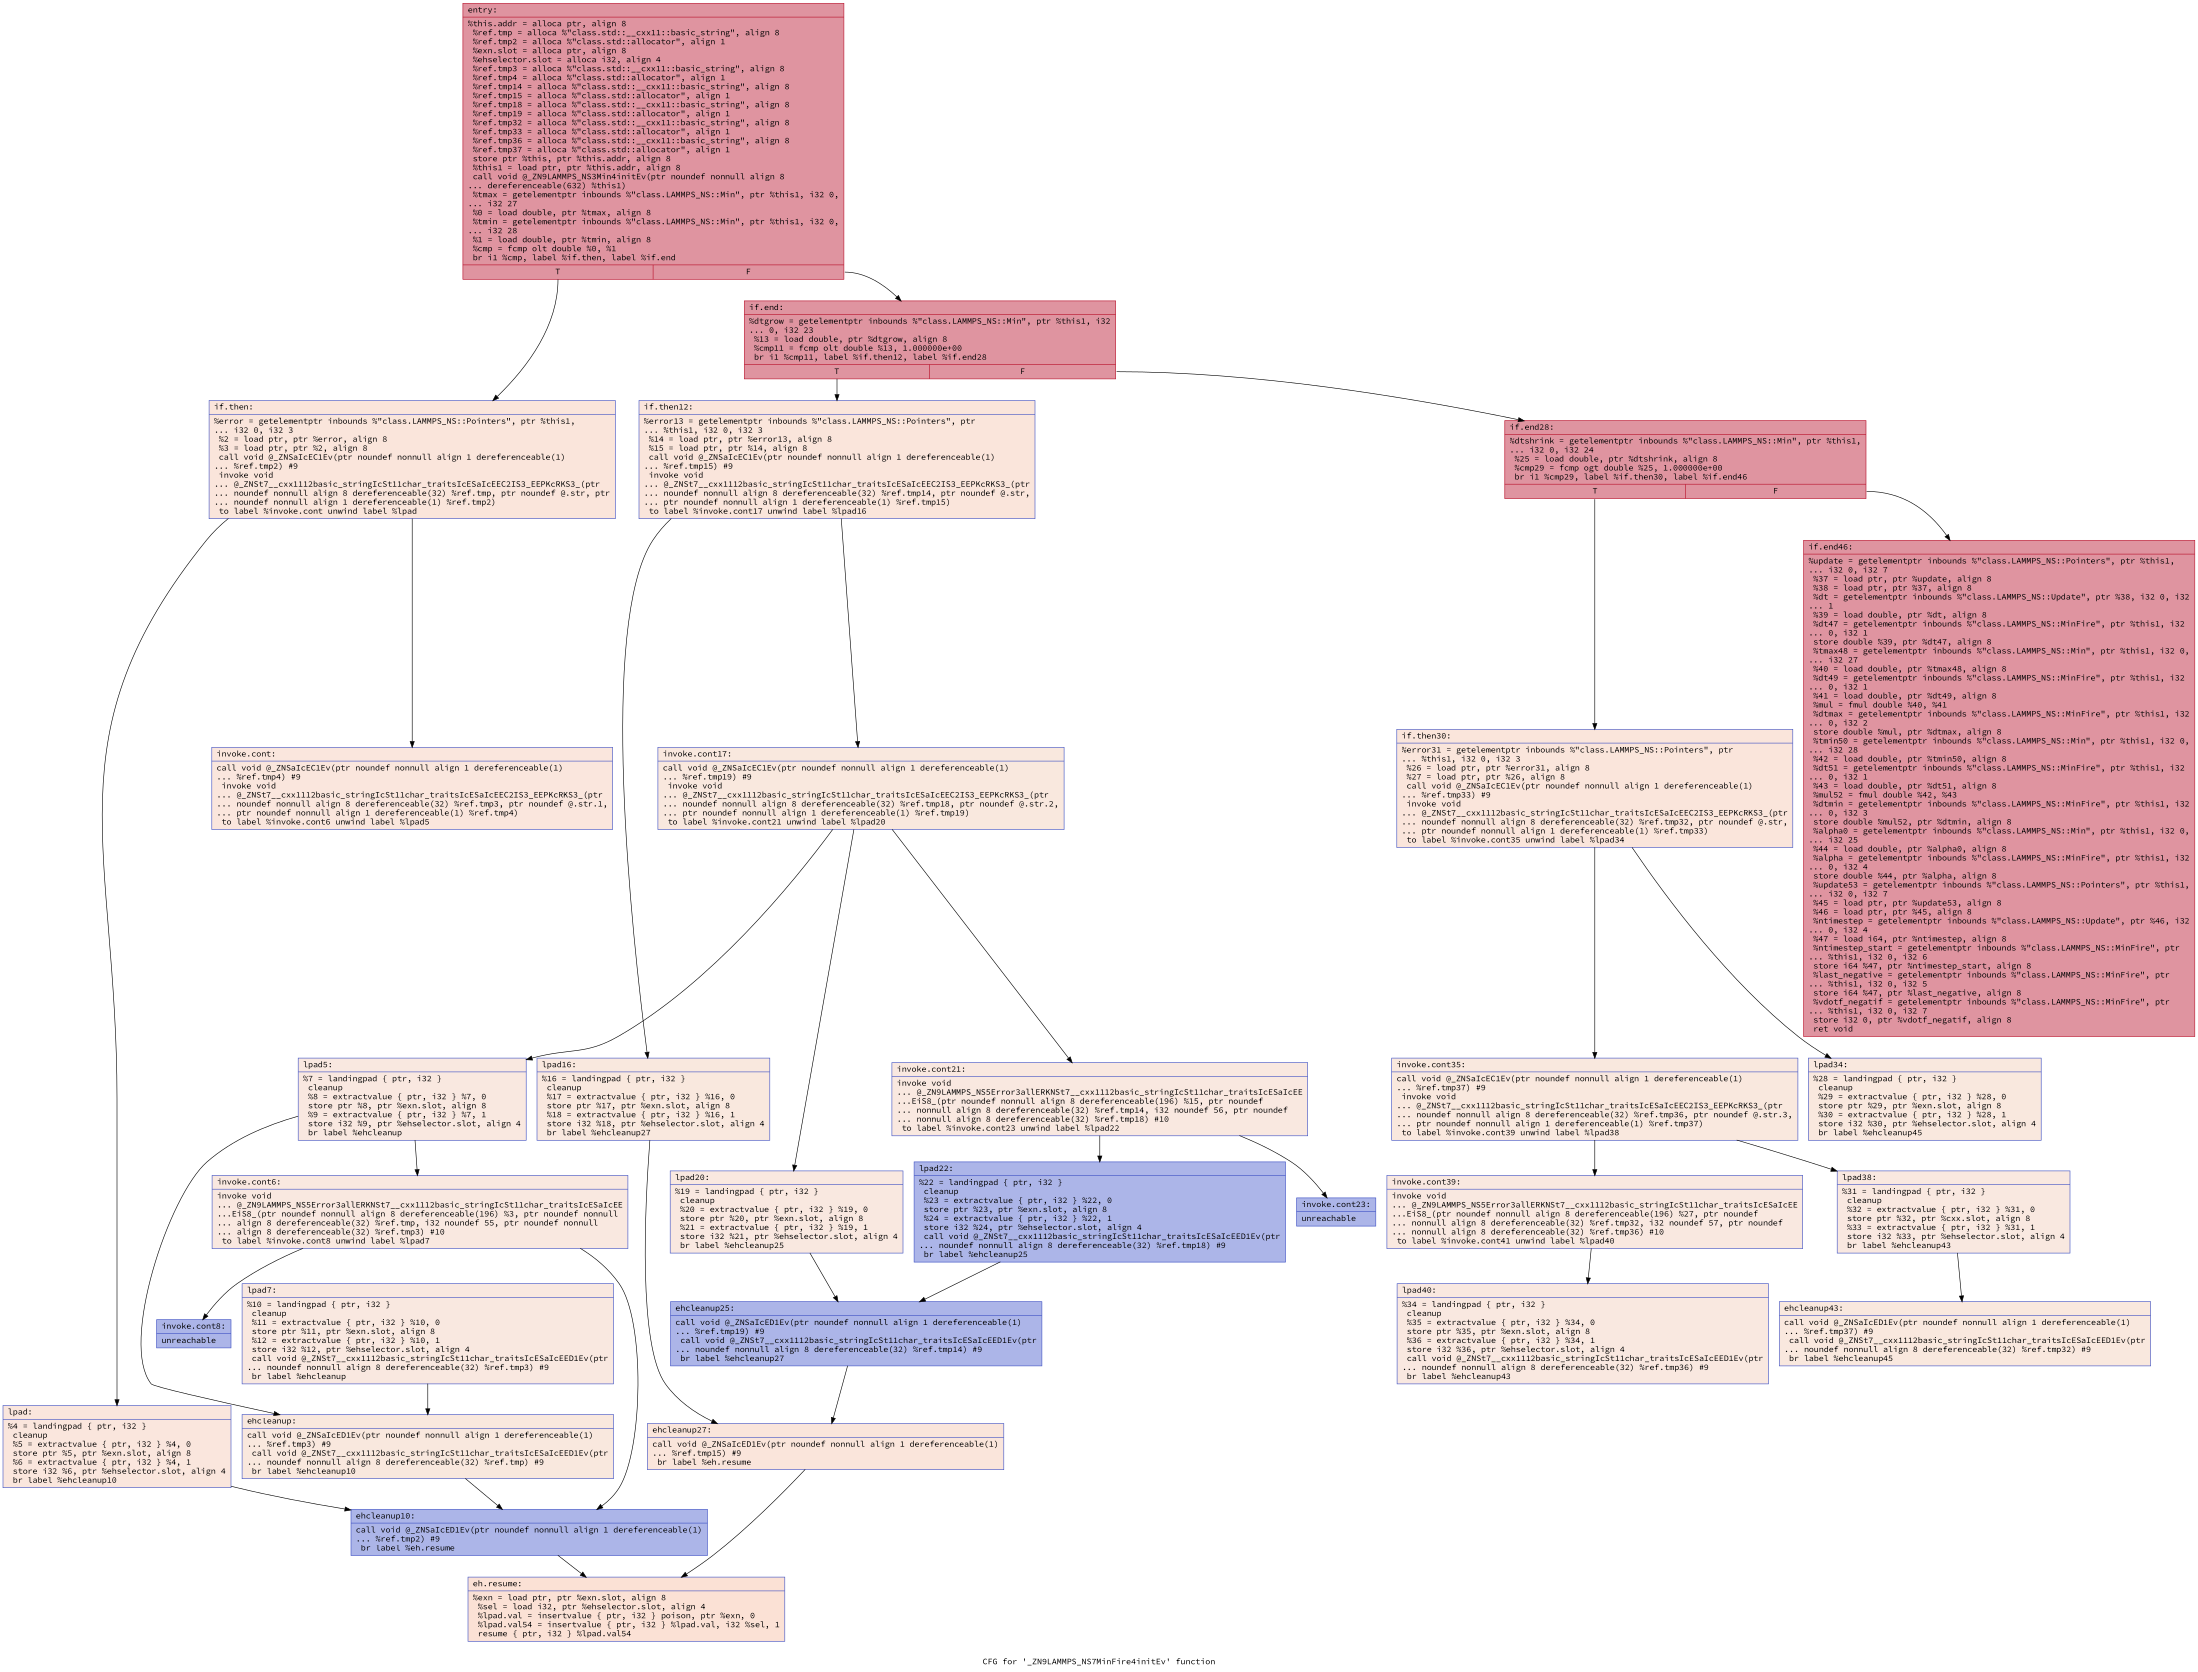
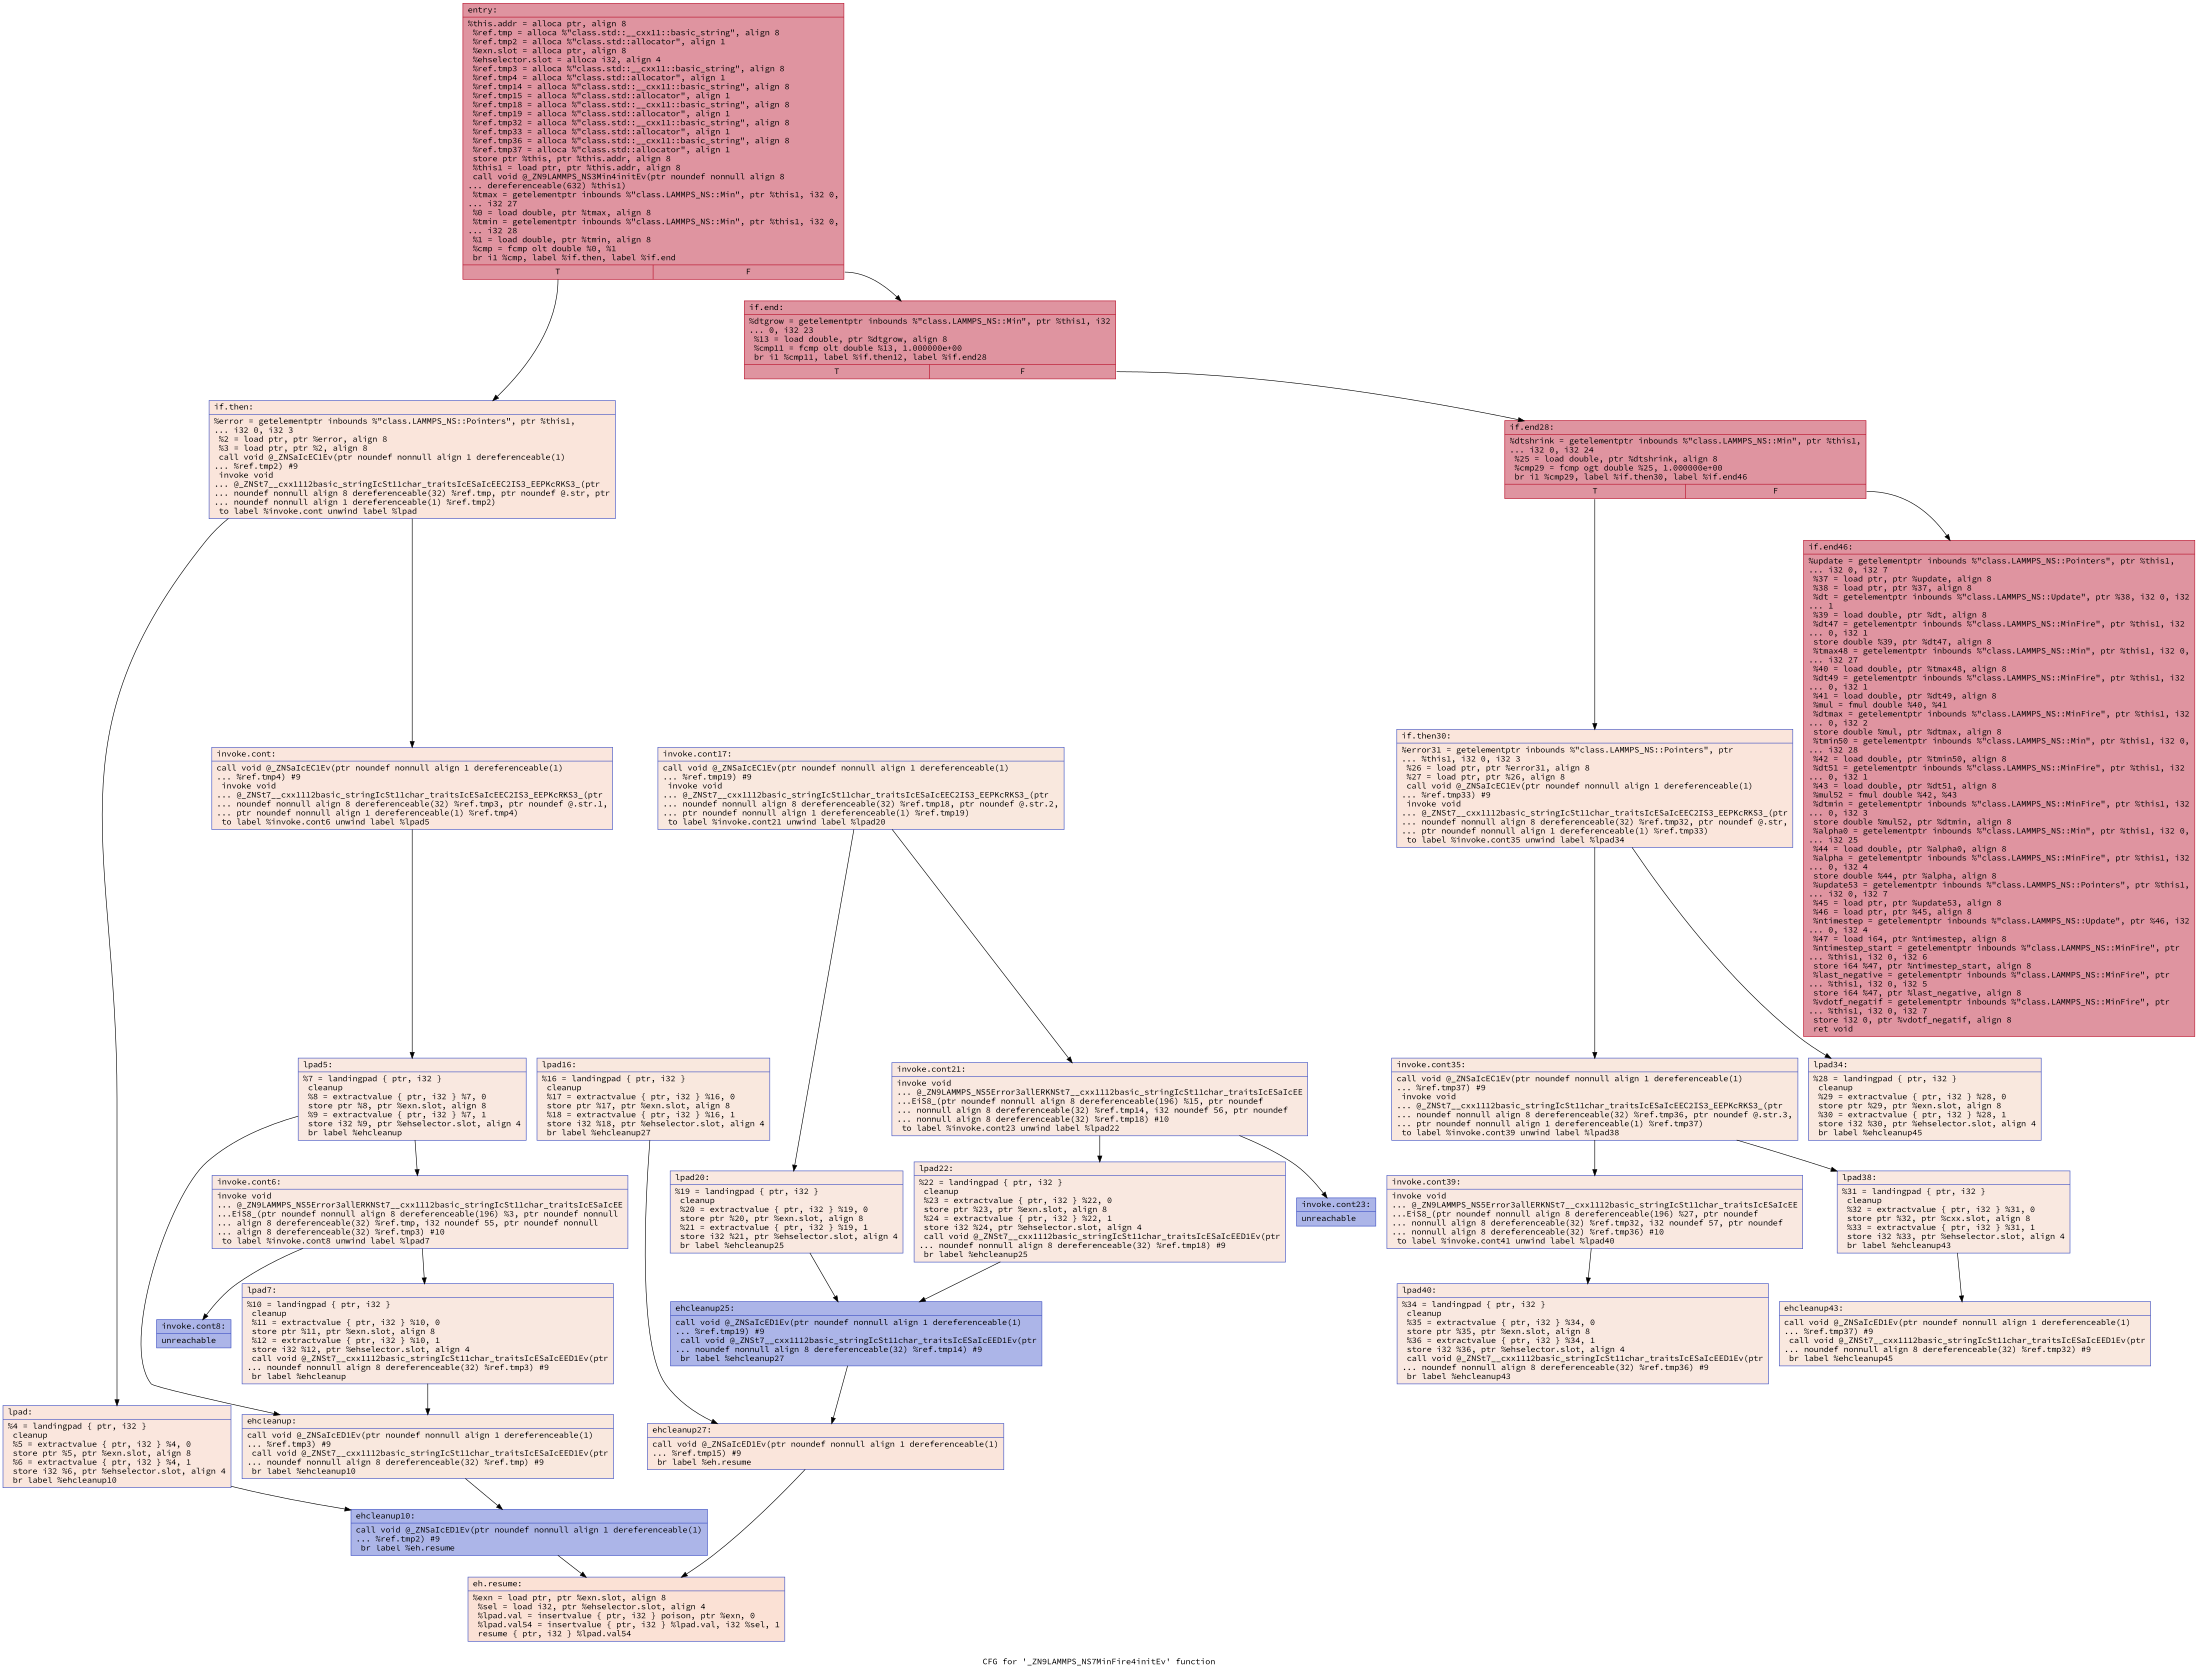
(837, 460) -> none
(703, 974) -> (412, 941)
(1100, 1212) -> (1100, 1212)
(638, 1372) -> (423, 1263)
